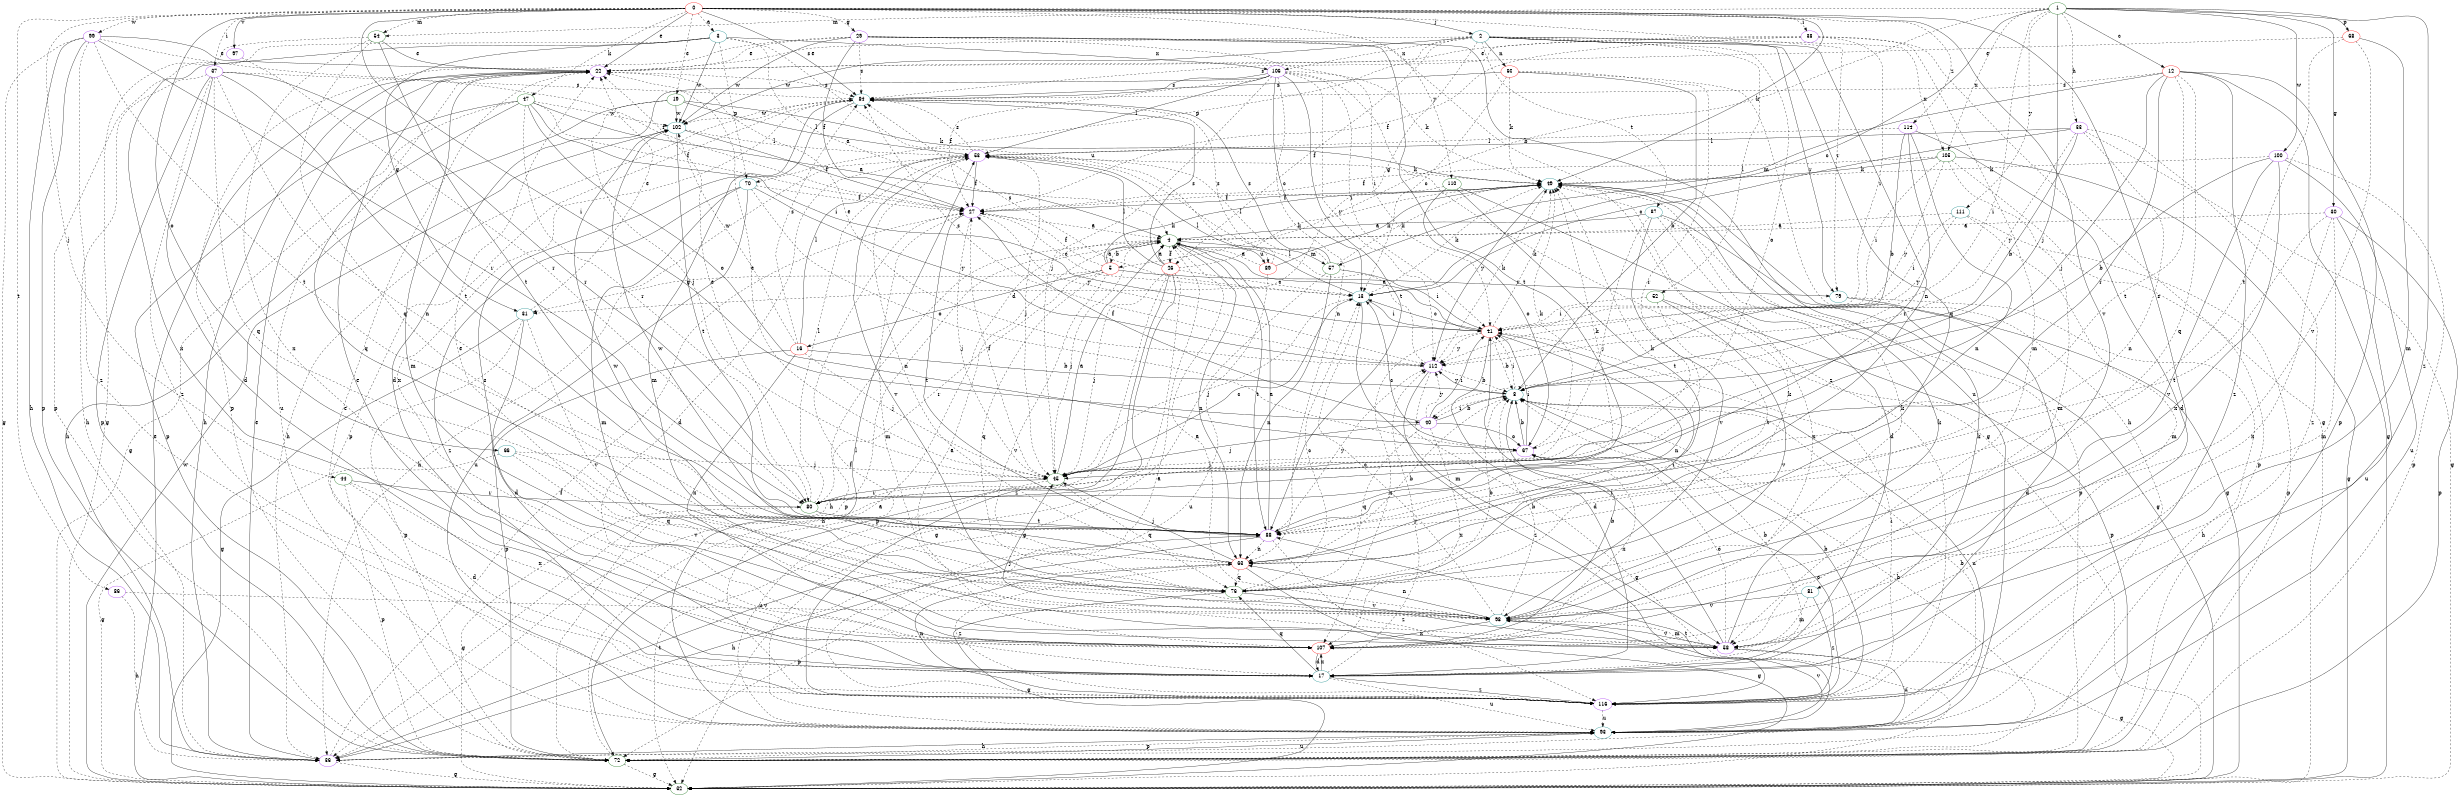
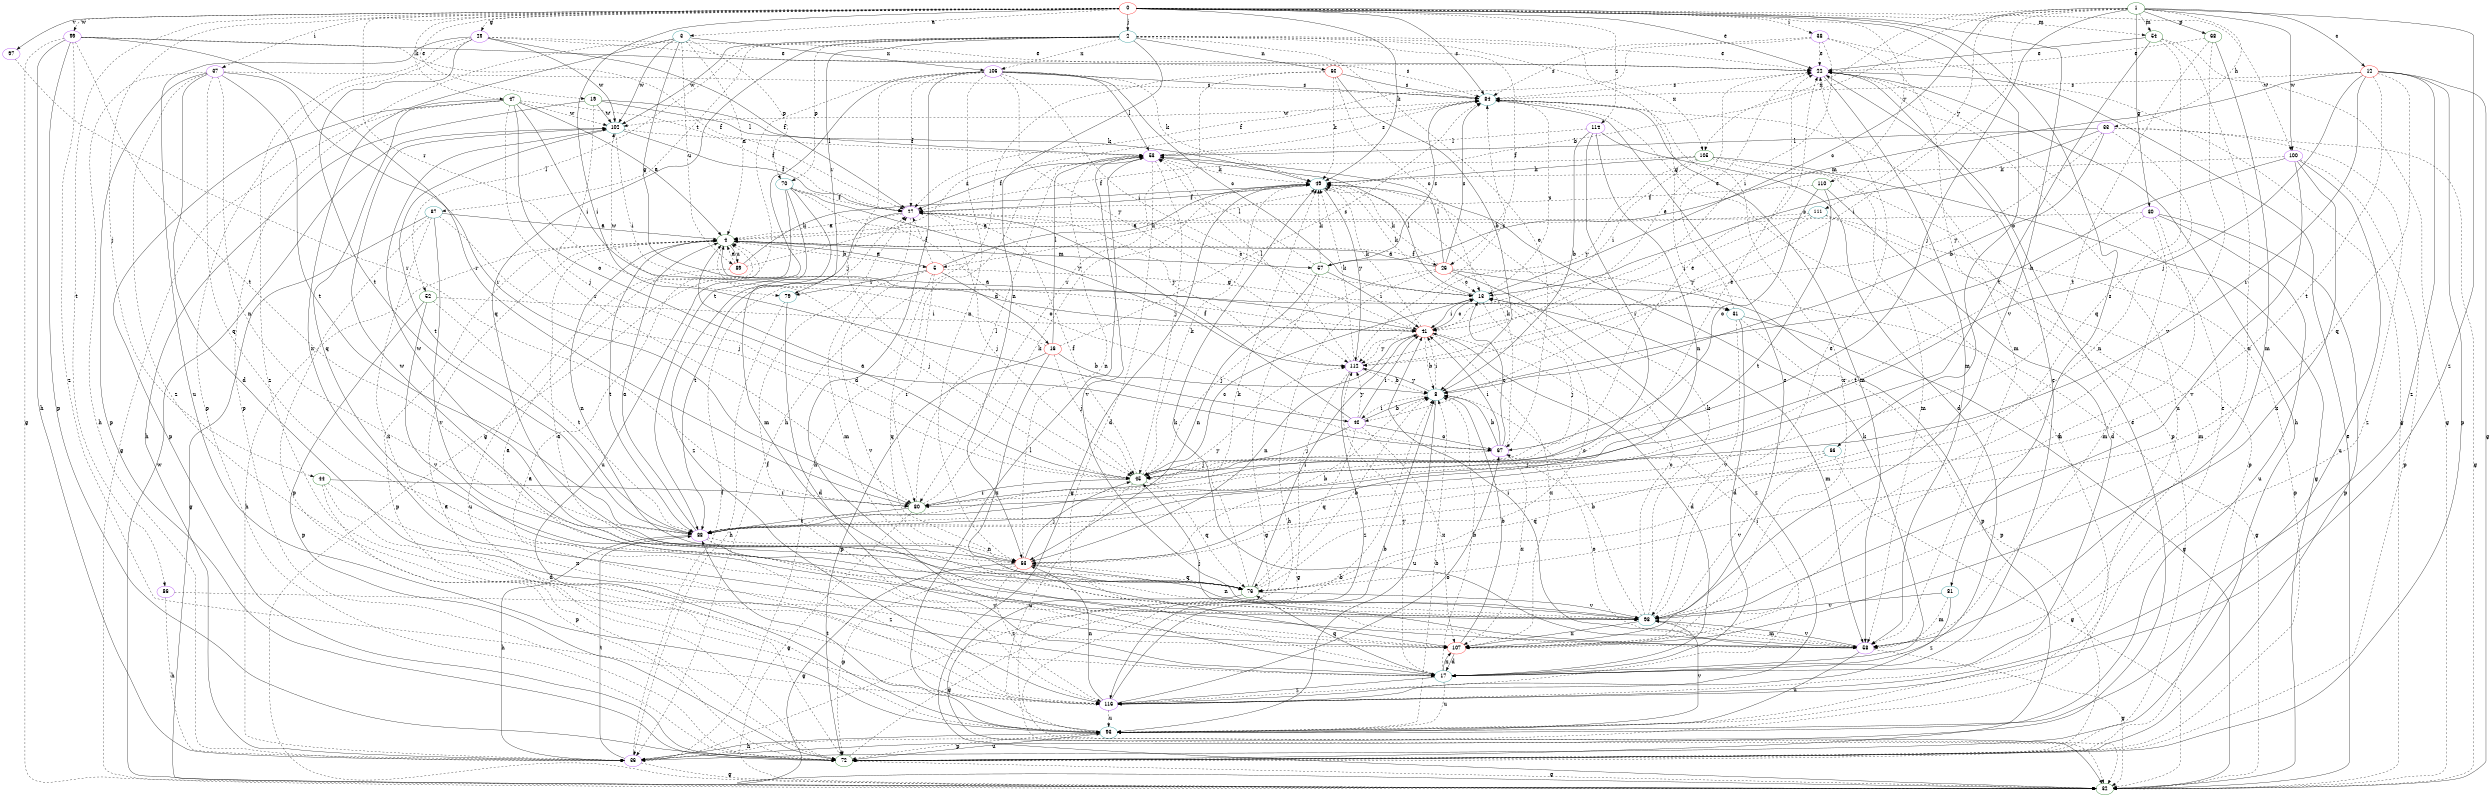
none -> (1810, 13)
(2351, 37) -> (2213, 37)
(1265, 60) -> (1076, 295)
